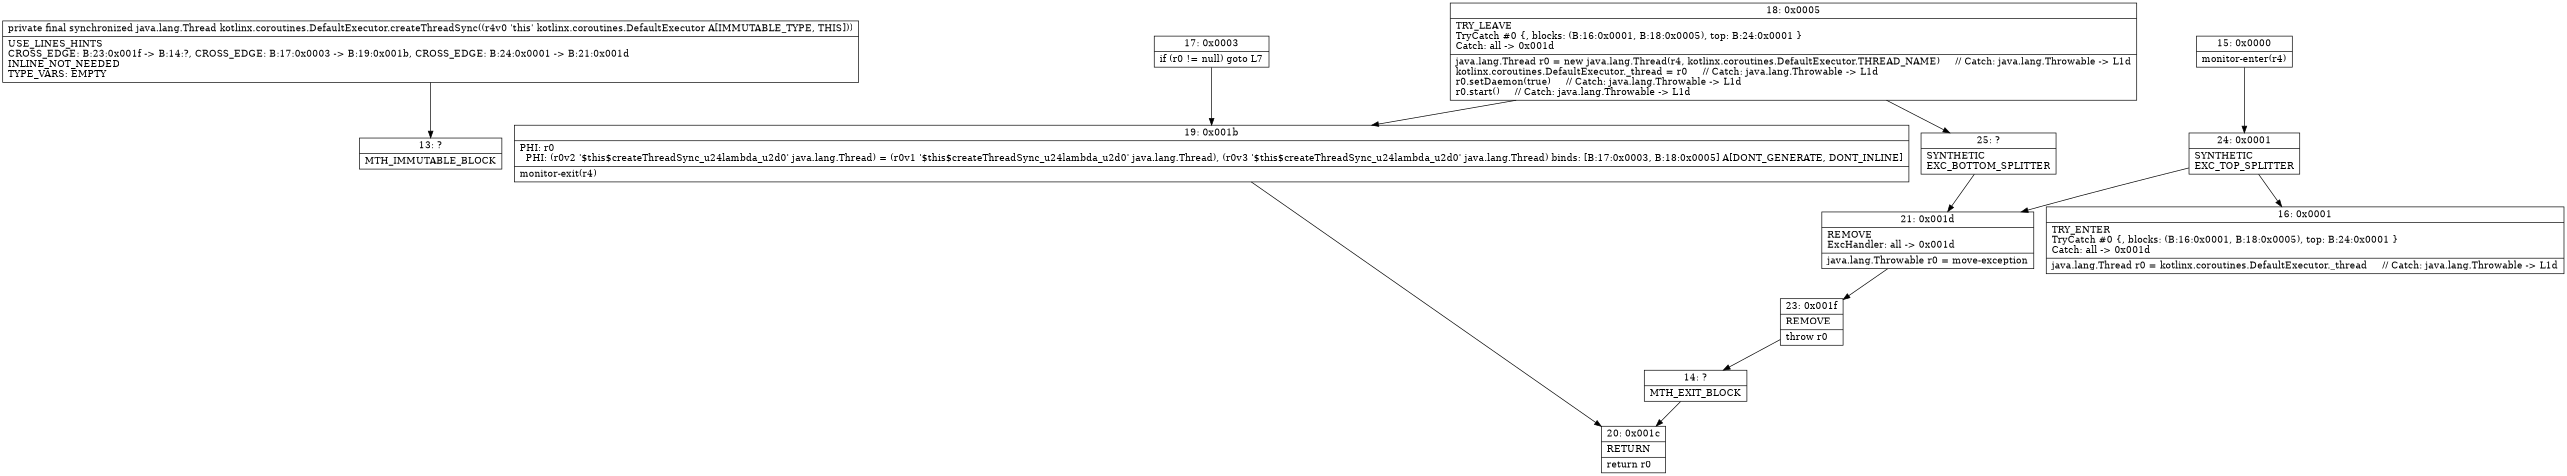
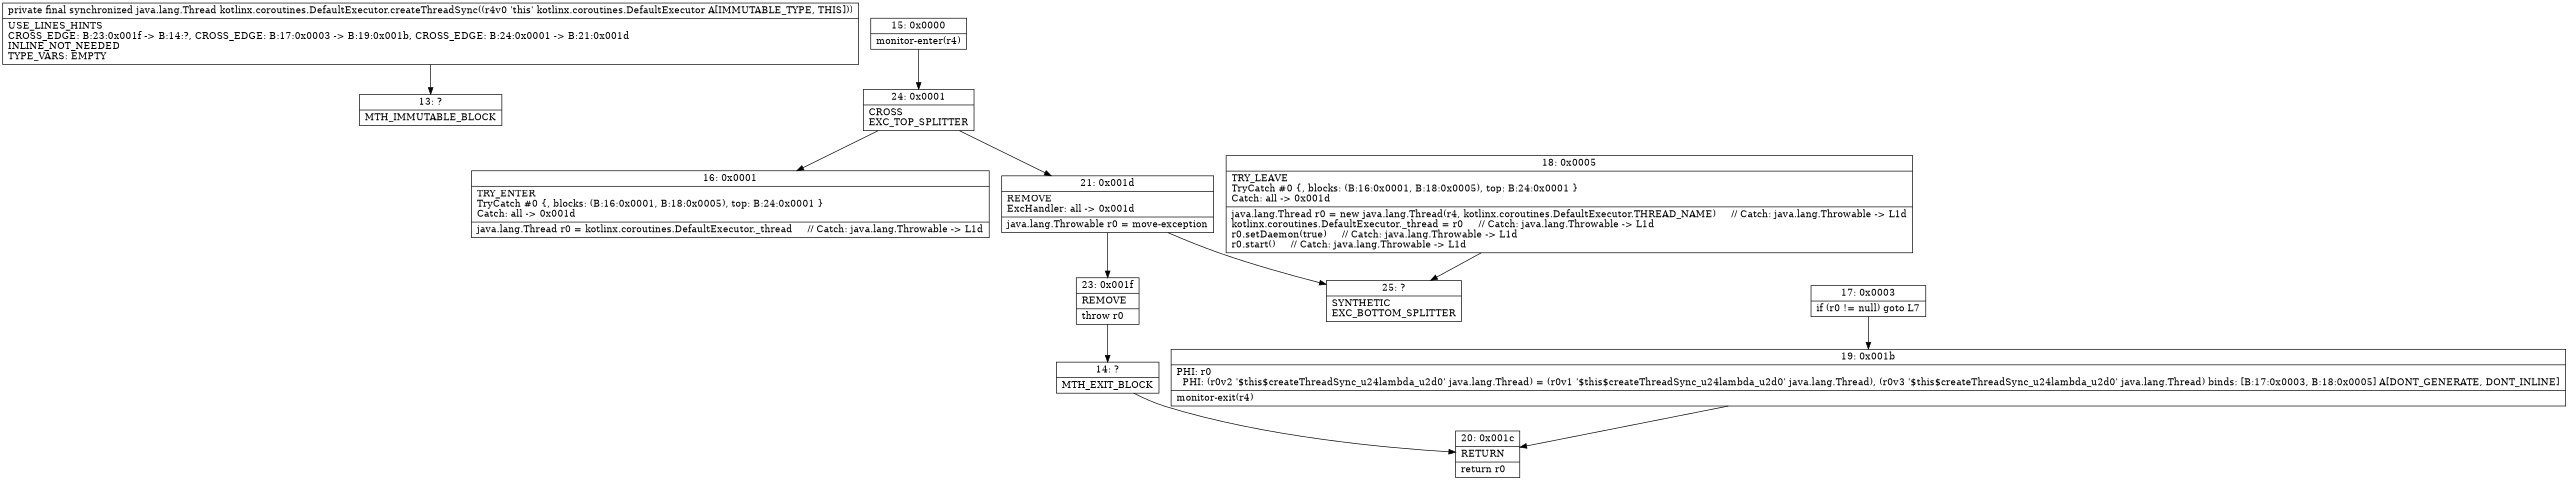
(1447, 112) -> none
(2224, 156) -> (886, 112)
(1963, 190) -> (1243, 261)
